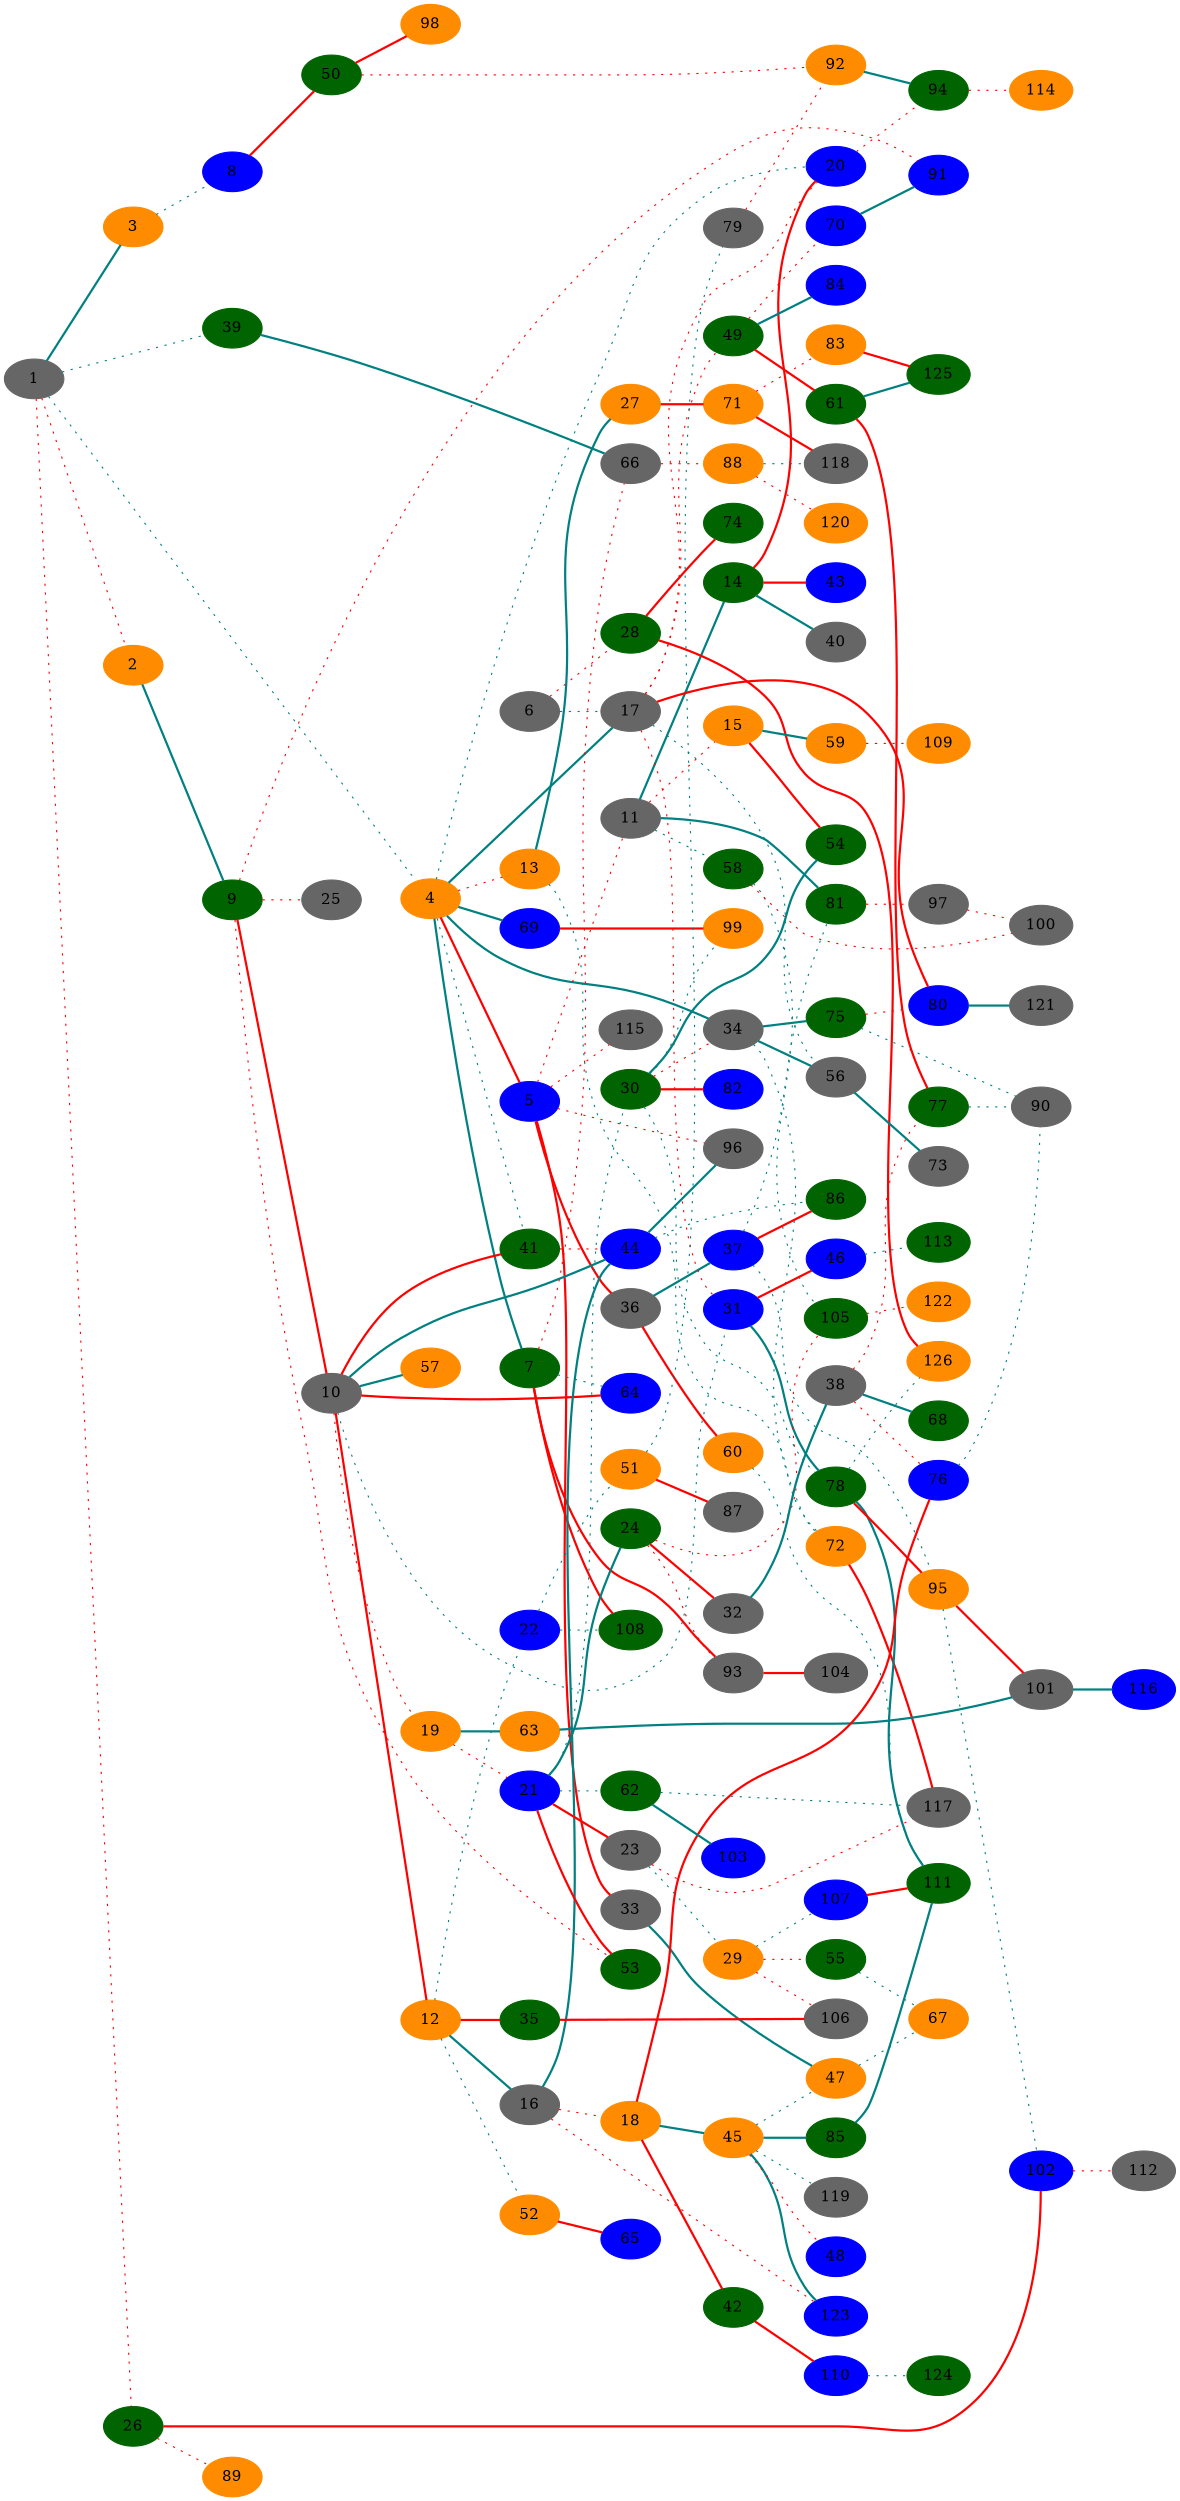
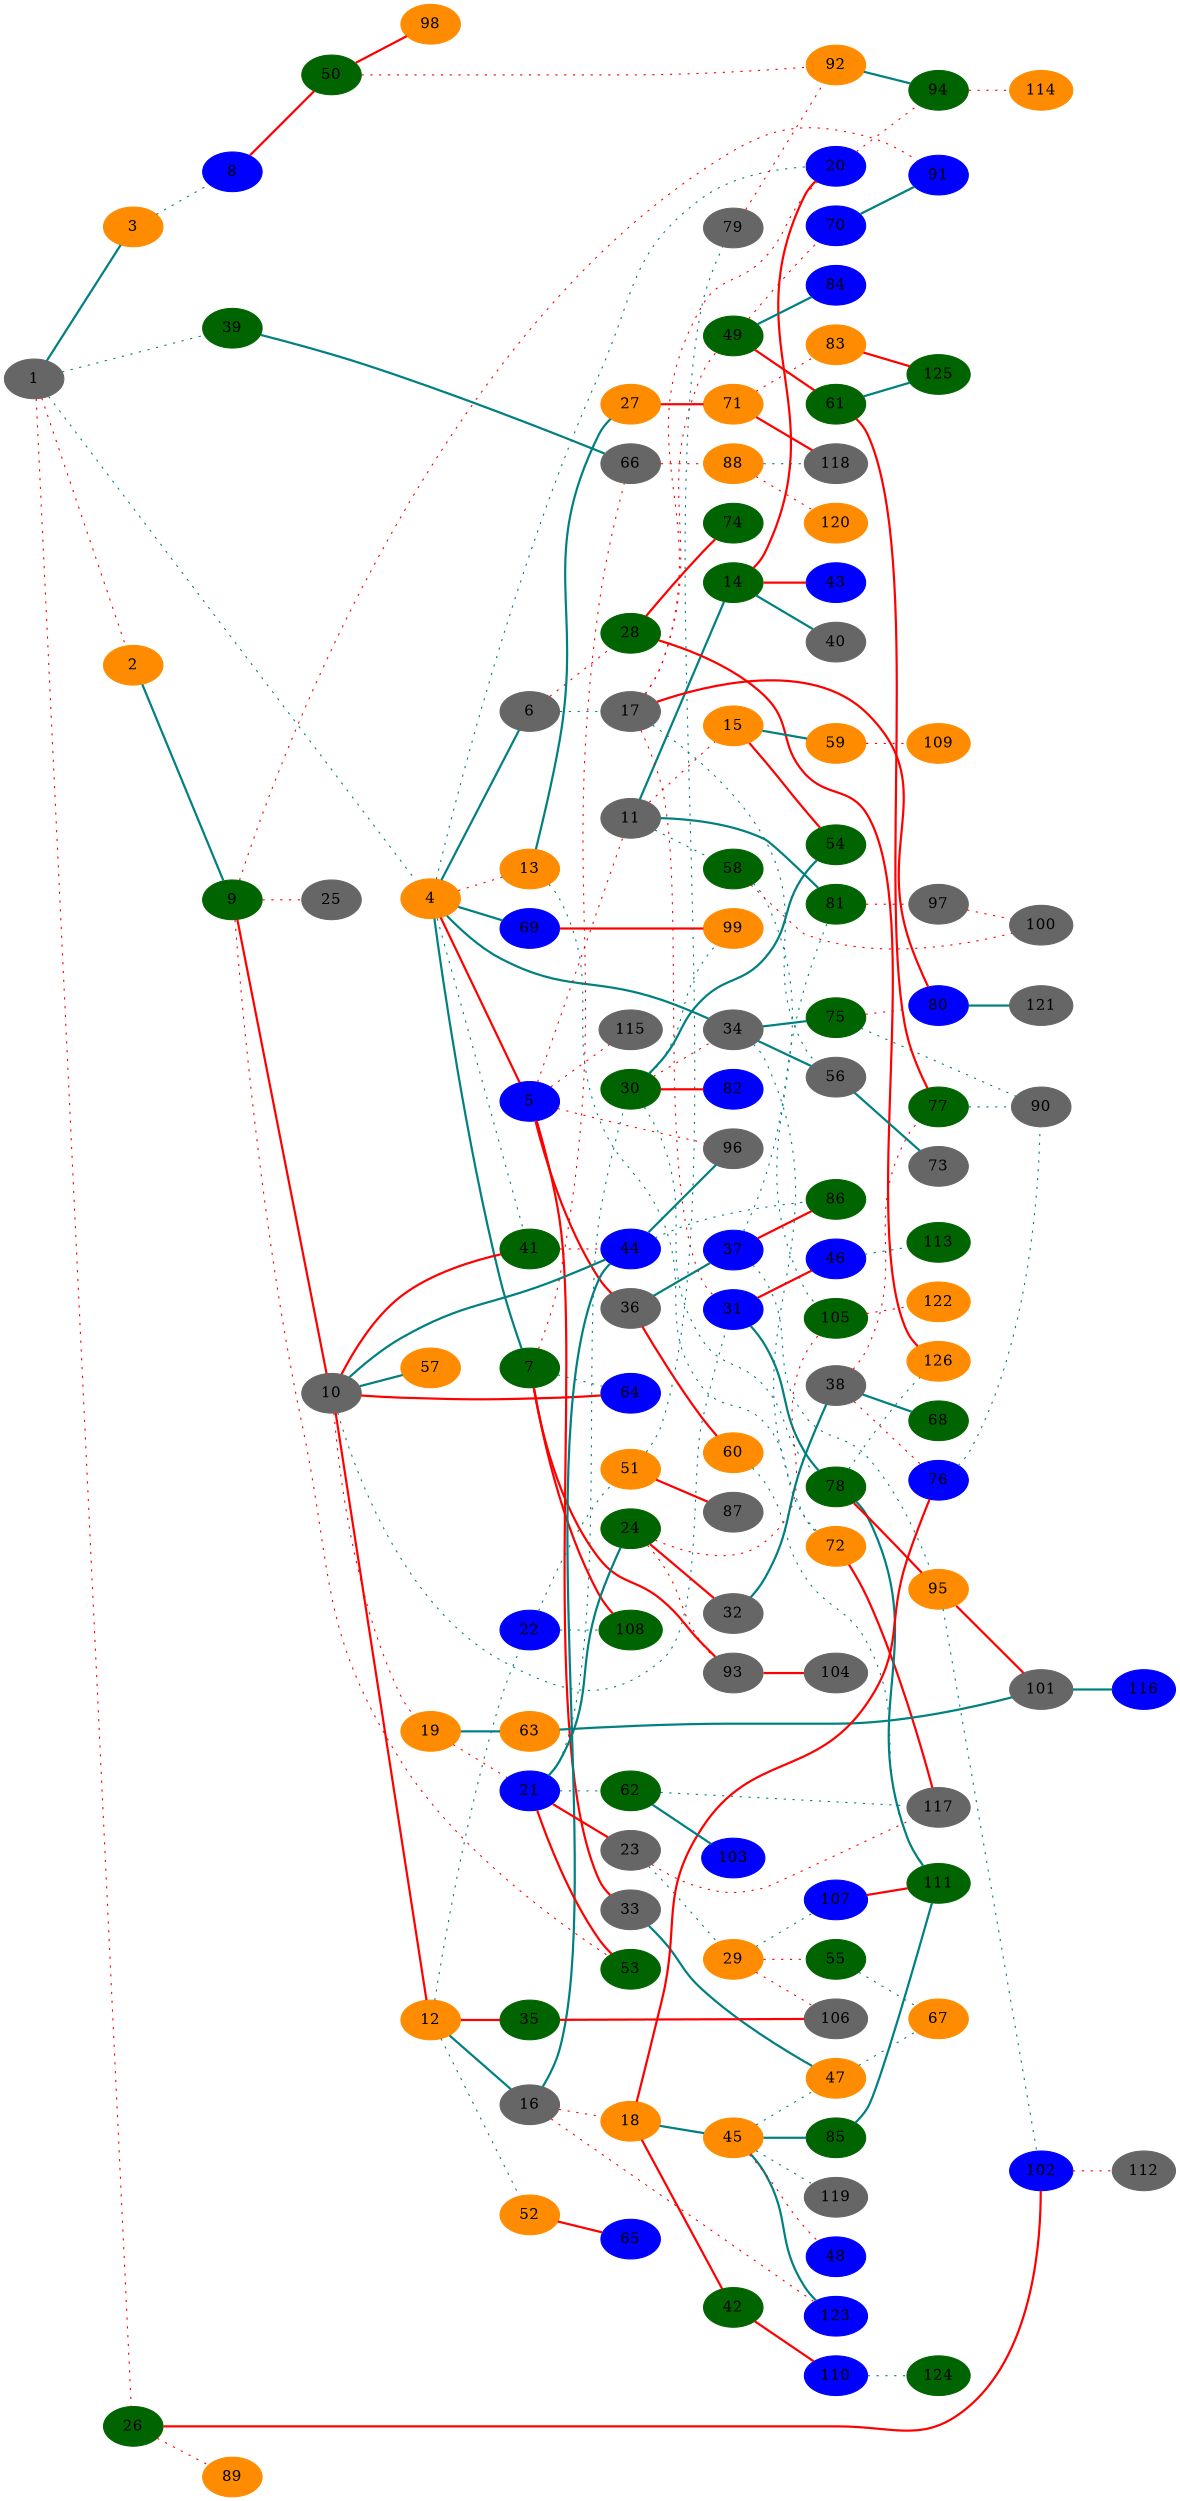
(531, 805) -> (480, 805)
